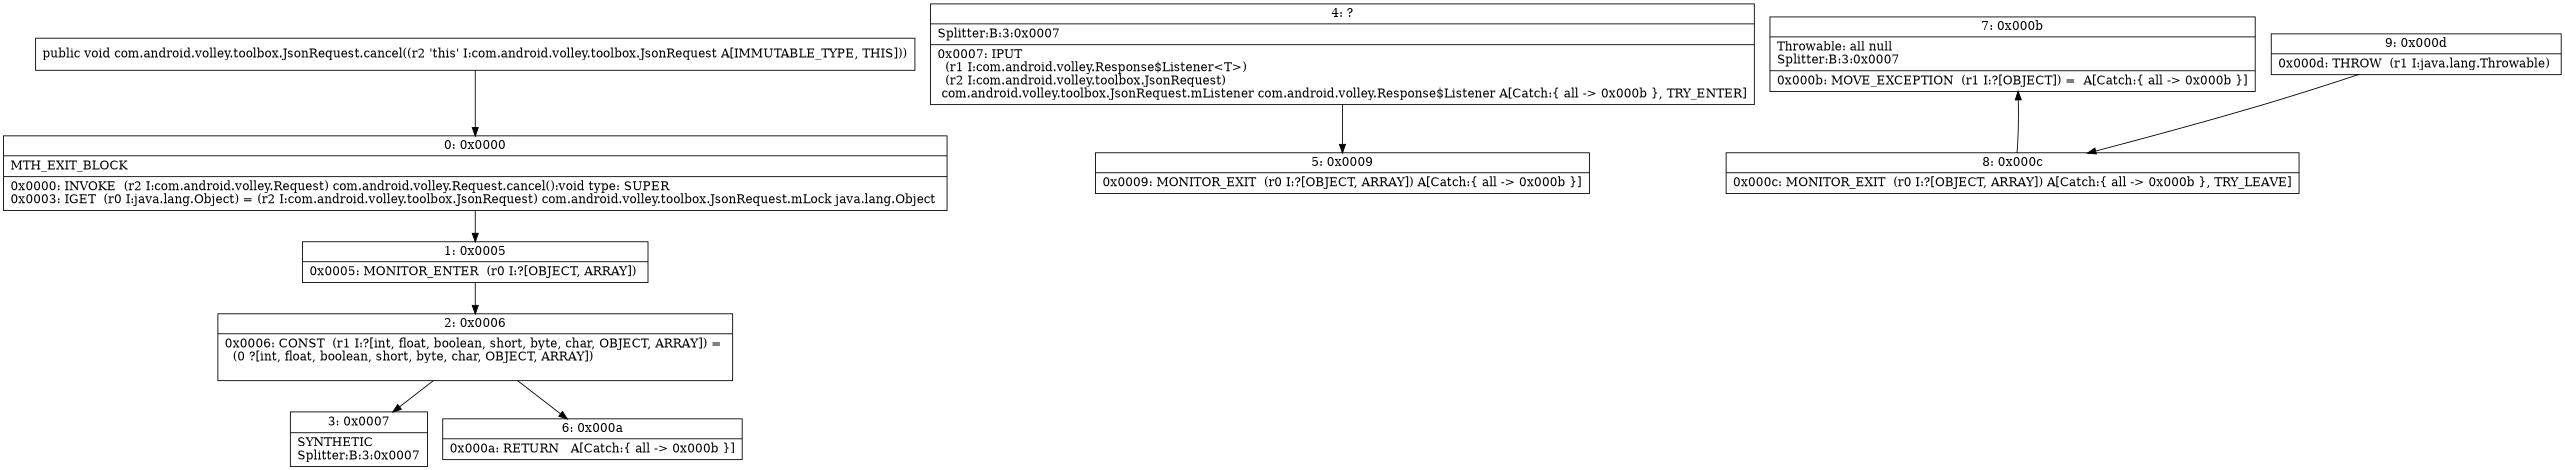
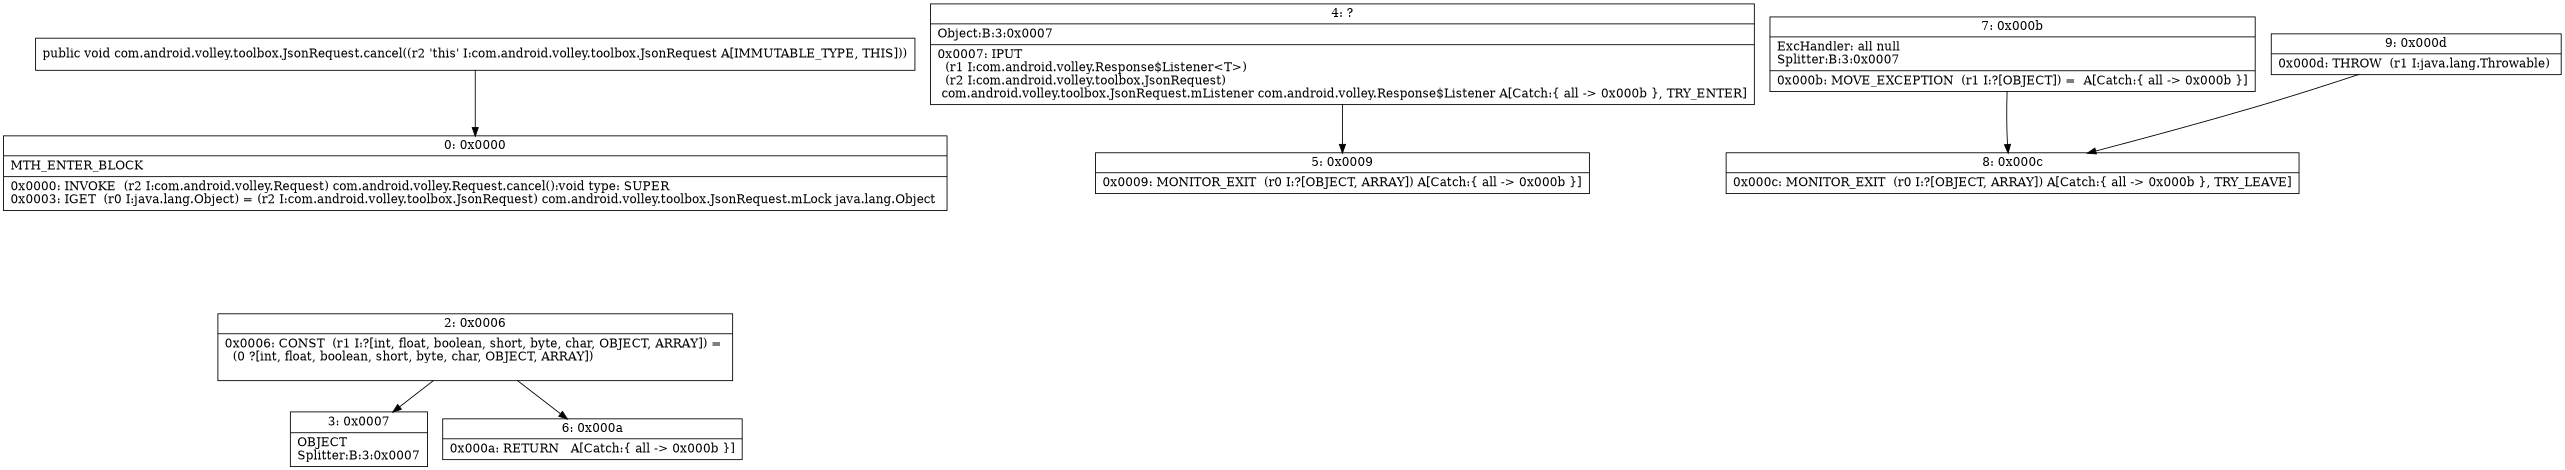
(999, 34) -> (995, 34)
(1835, 47) -> (1839, 47)
(2018, 127) -> (2007, 118)
(69, 166) -> (77, 166)
(475, 262) -> none
(336, 443) -> (322, 443)
